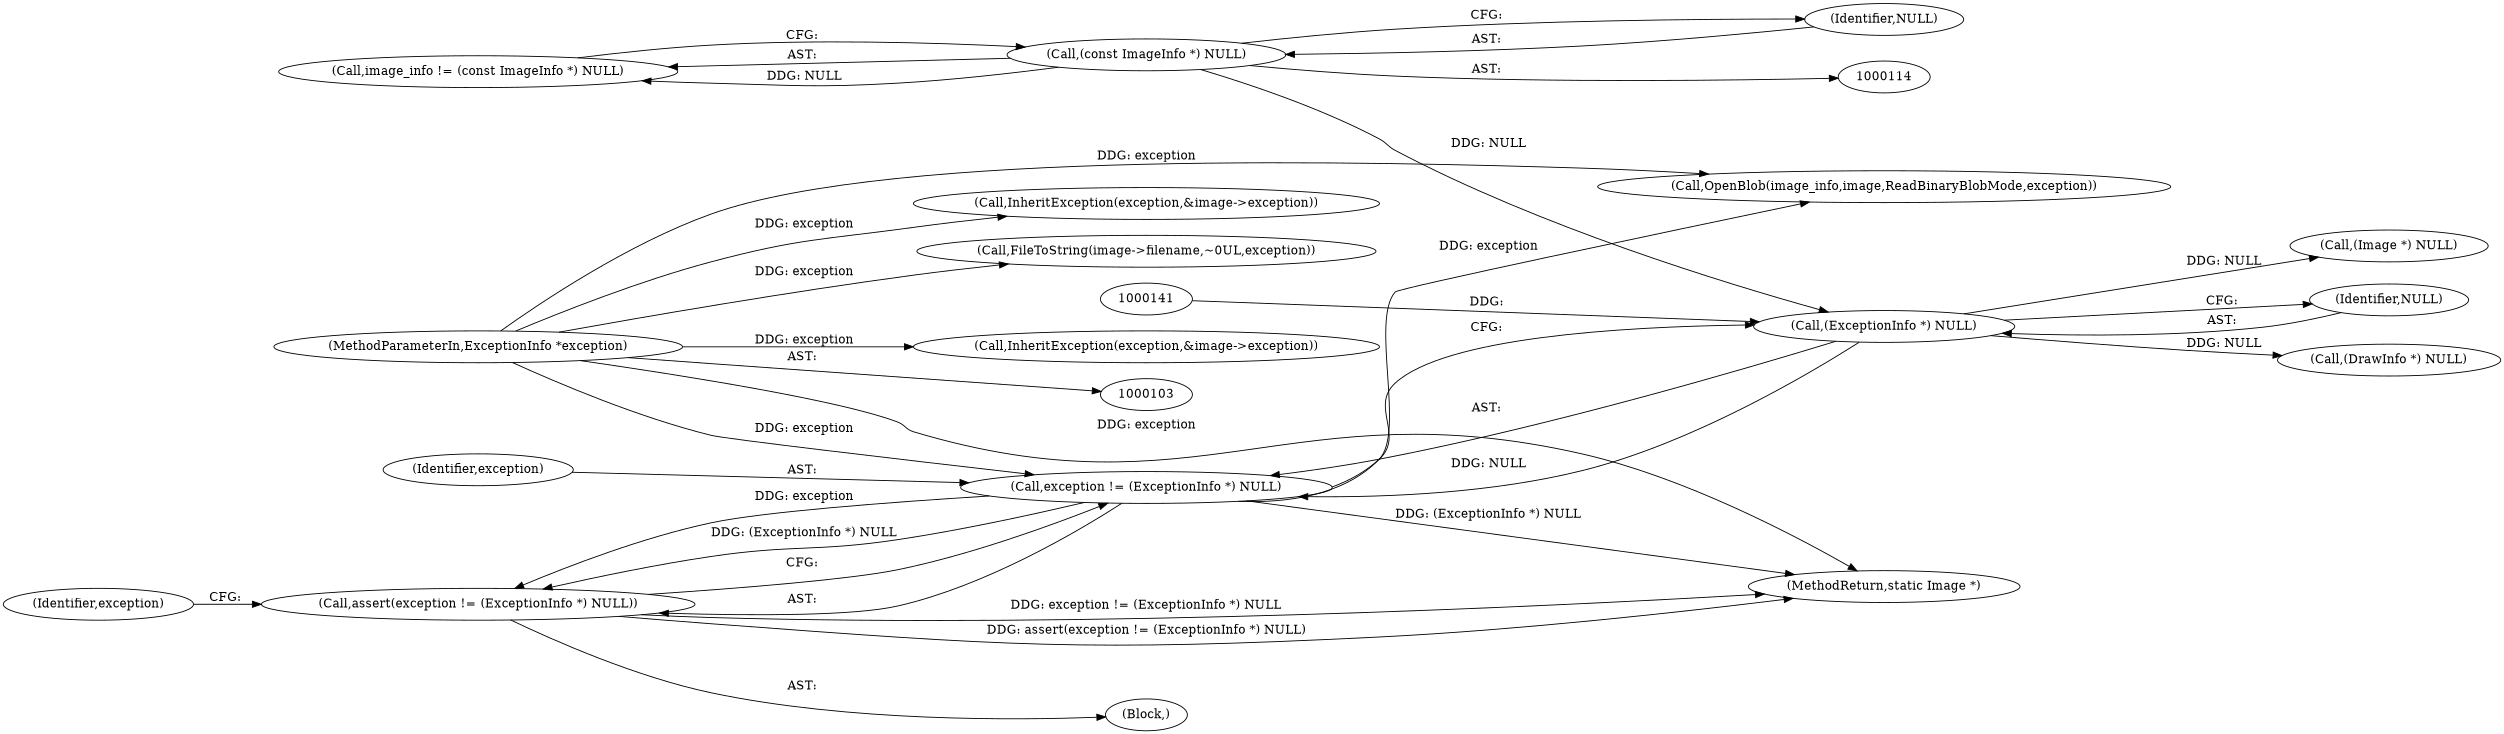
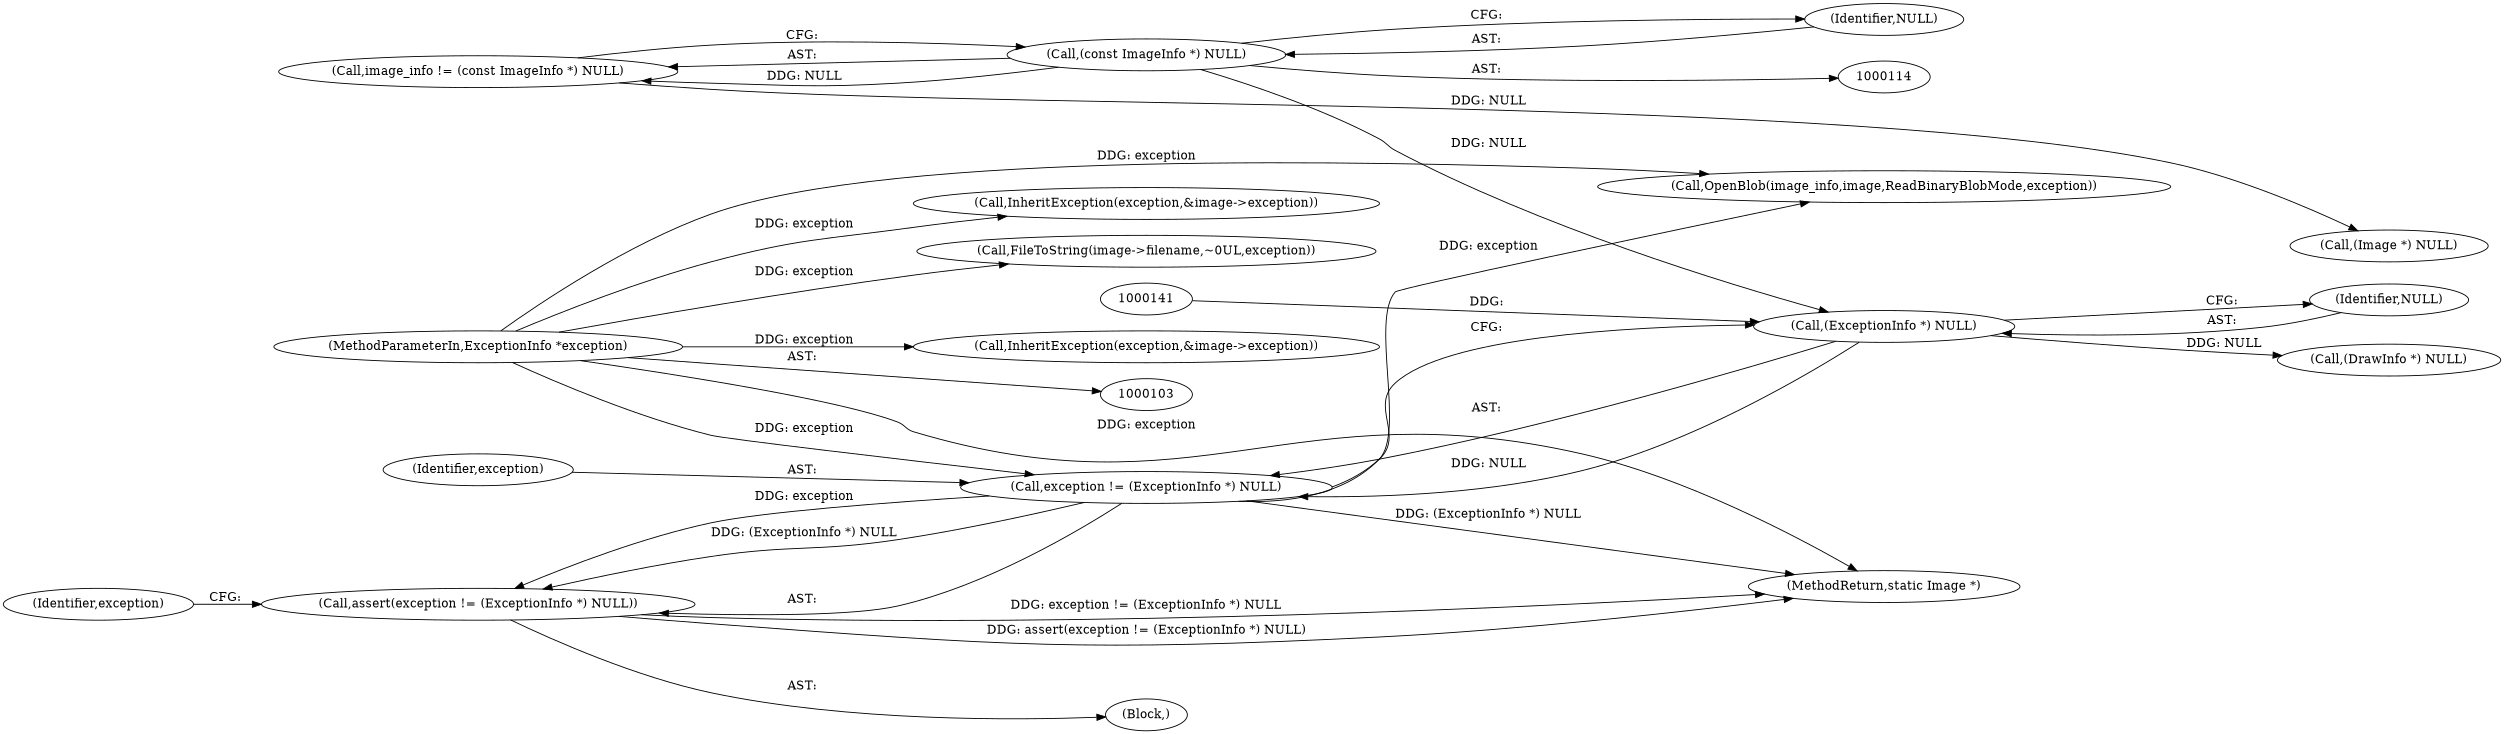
(2137, 286) -> (1491, 110)
(878, 573) -> none
